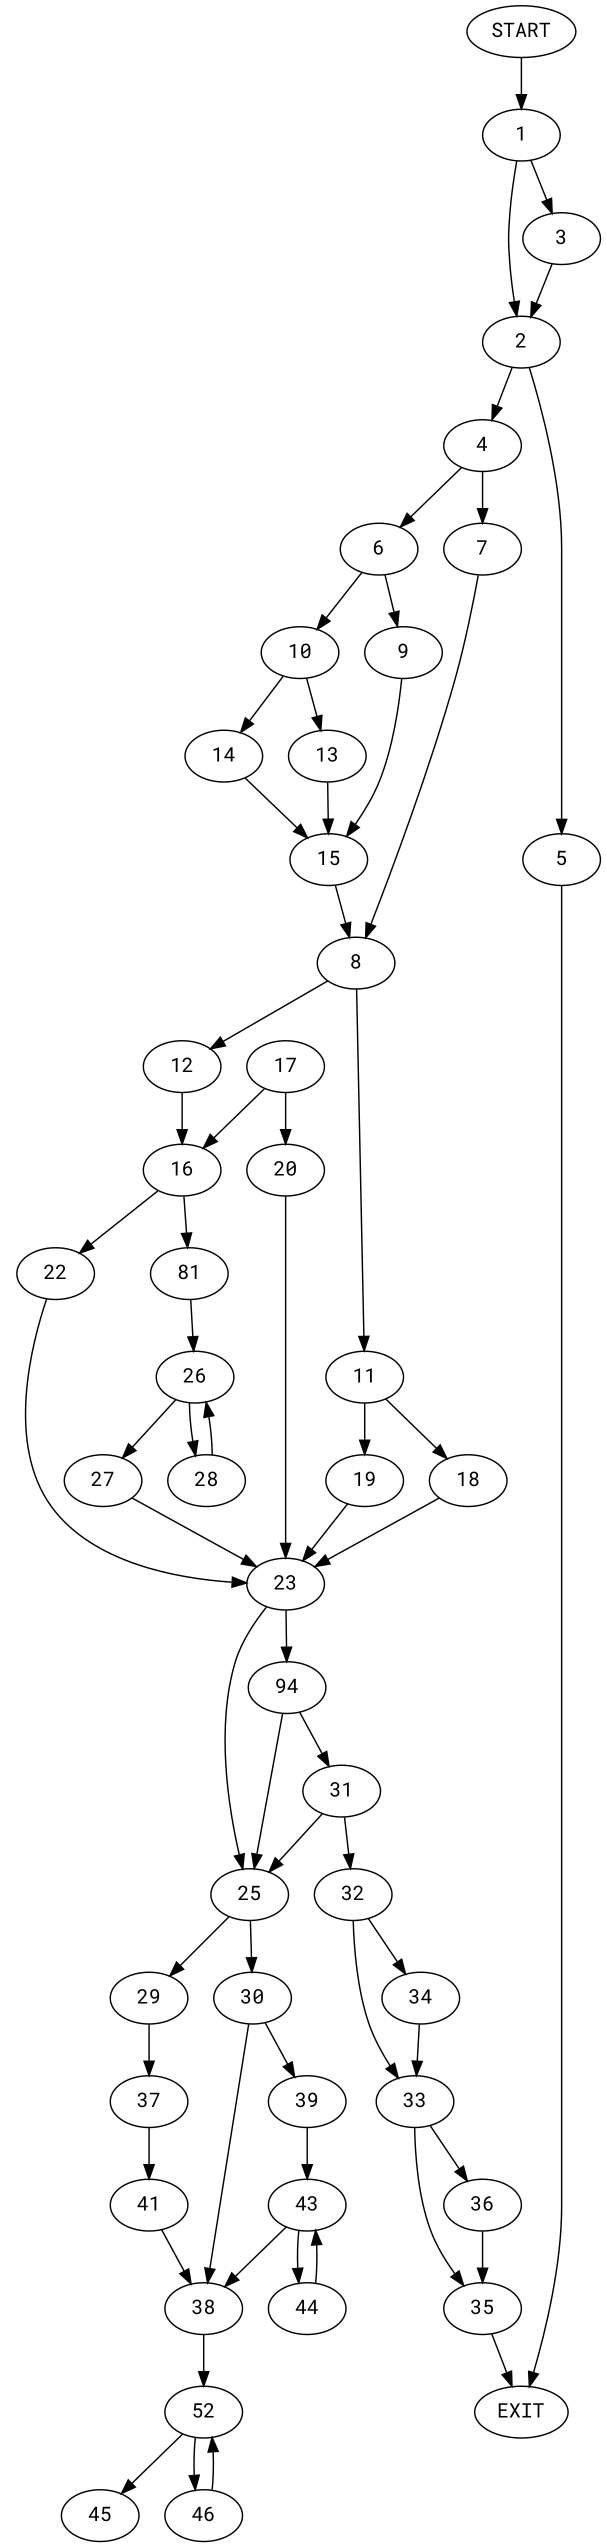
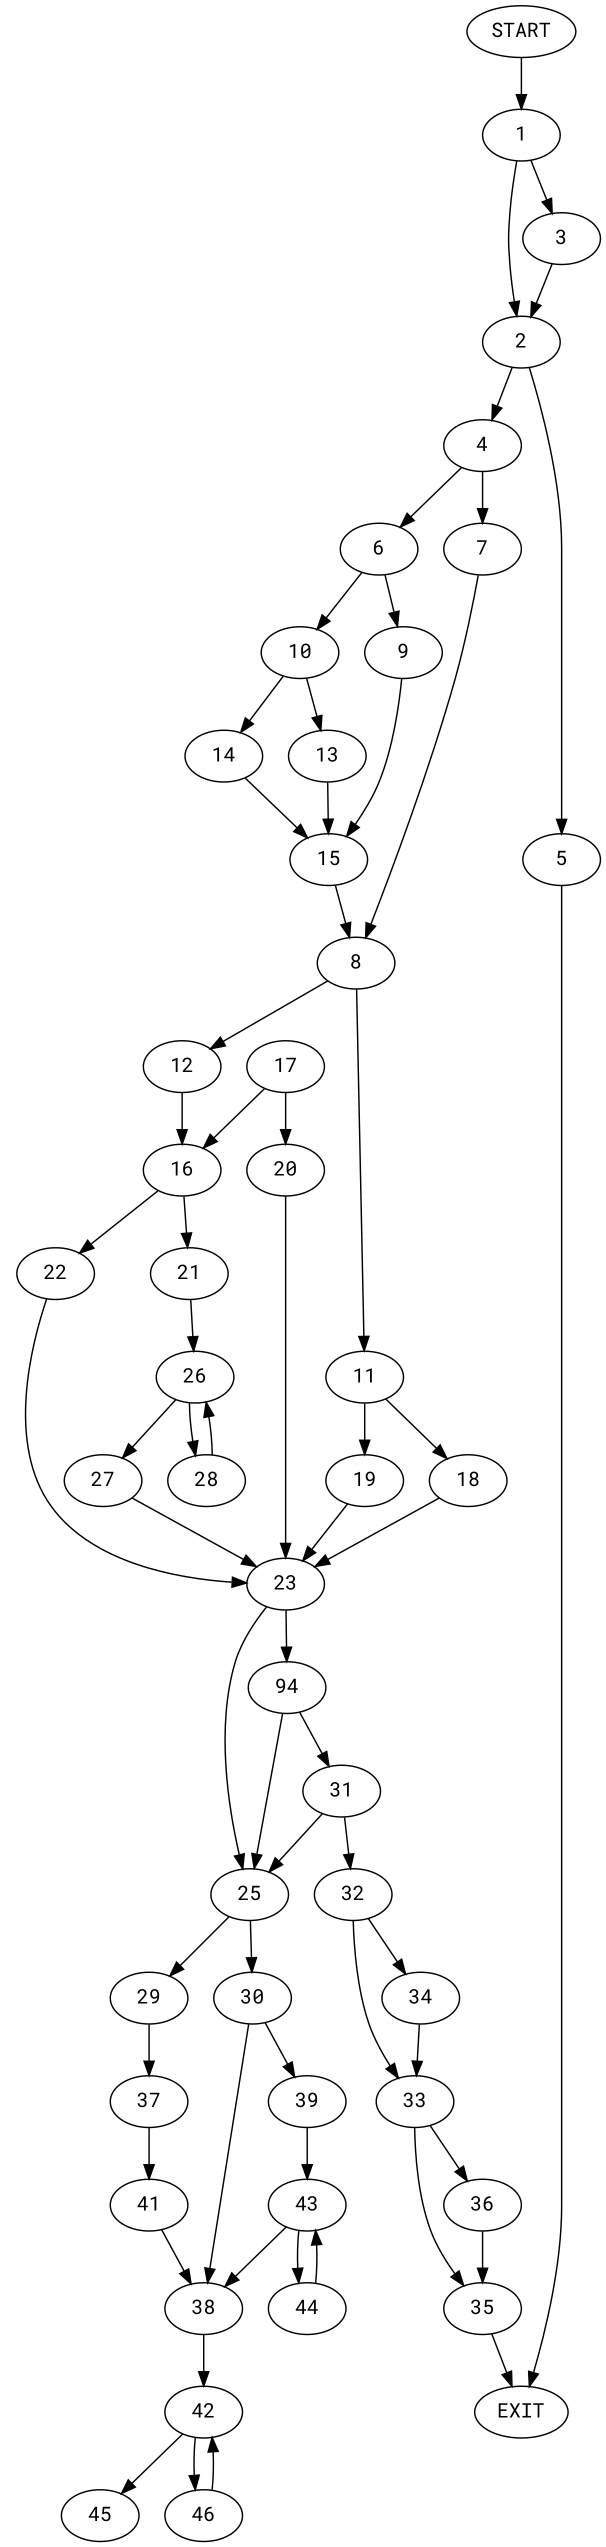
(189, 1274) -> (189, 1274)
(204, 2412) -> (204, 2412)
